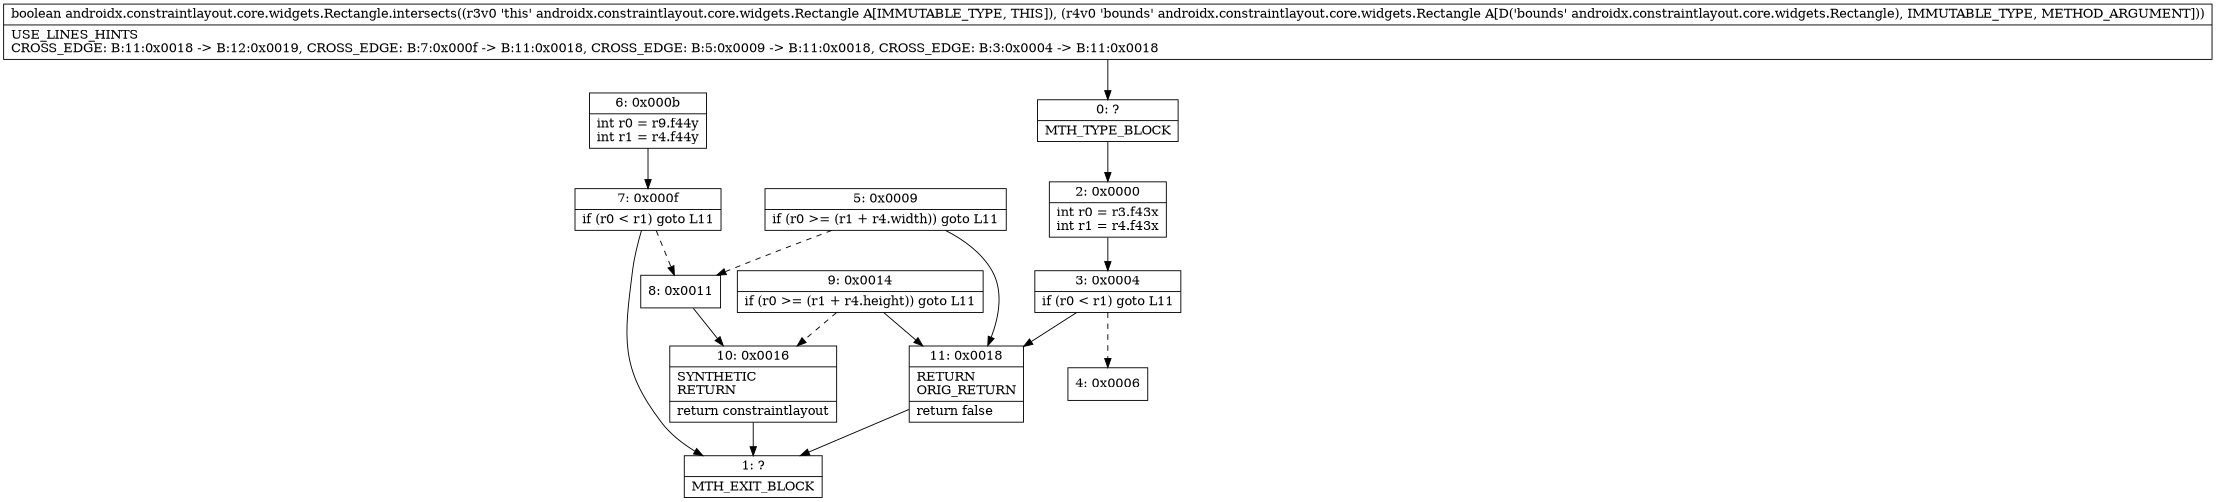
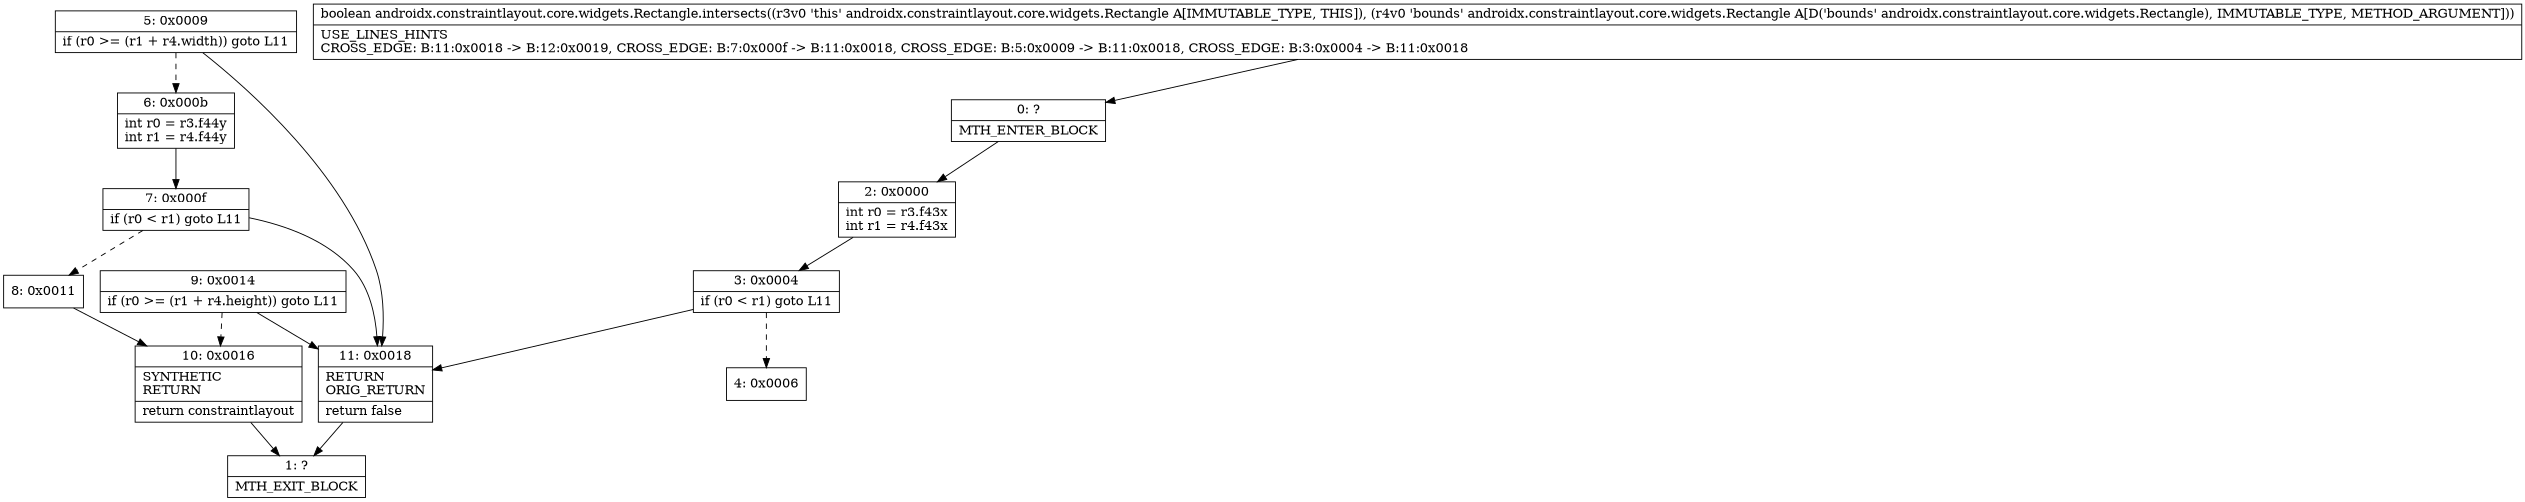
(648, 124) -> (176, 124)
(1108, 131) -> (1028, 131)
(778, 251) -> (176, 68)
(628, 352) -> (336, 254)
